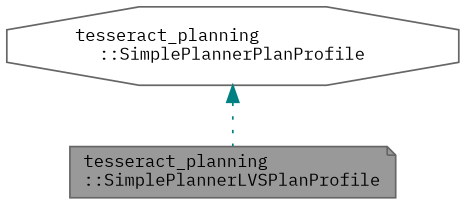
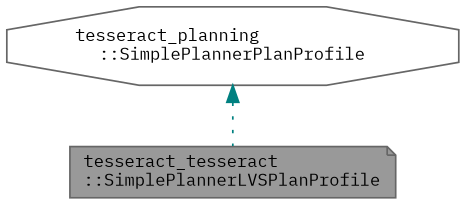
(233, 172) -> (233, 172)
